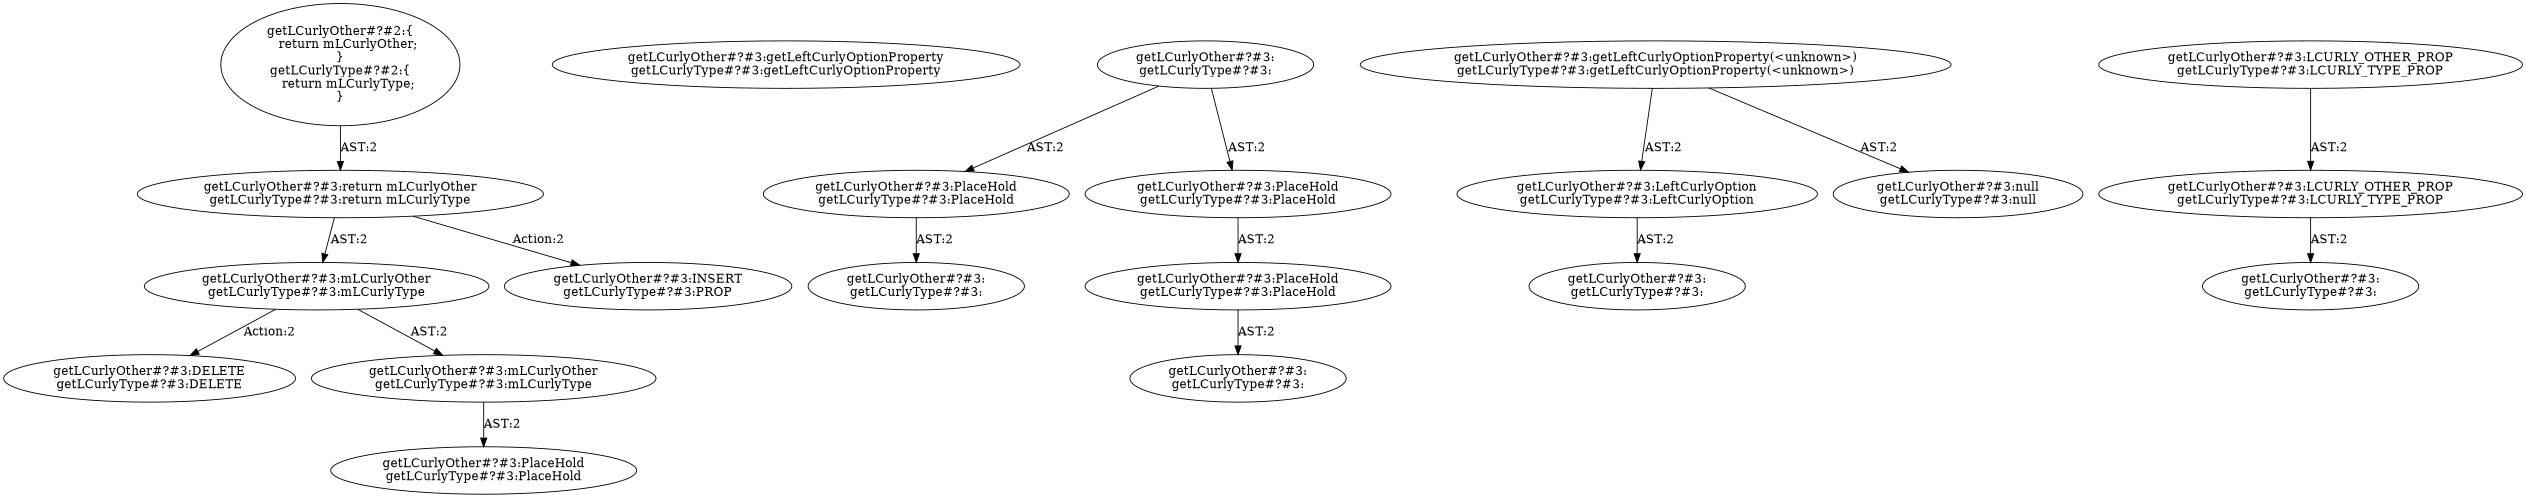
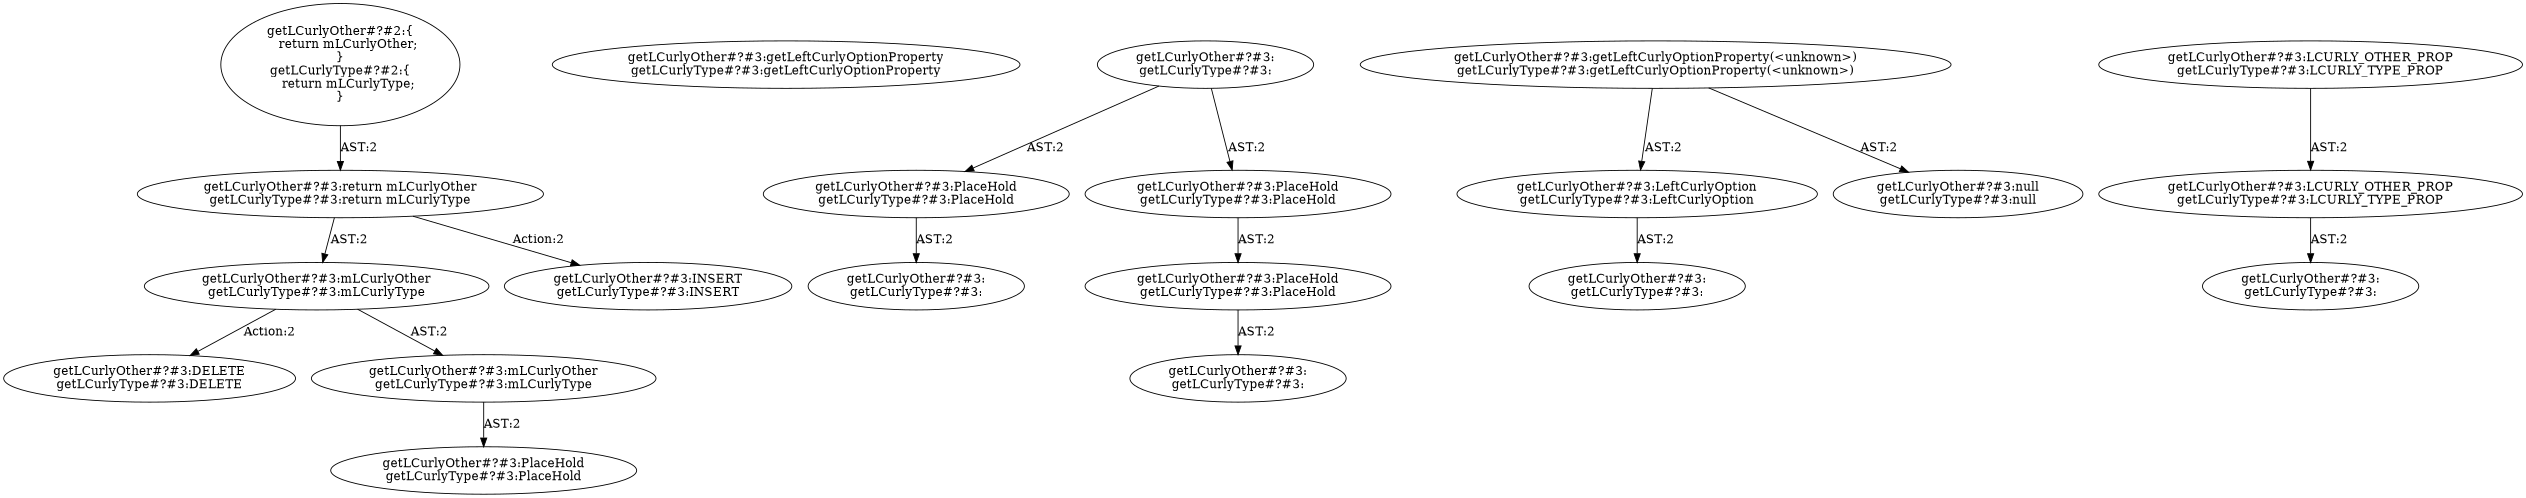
(648, 286) -> (648, 286)
